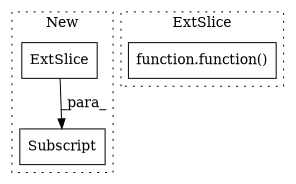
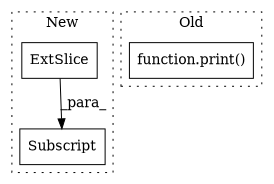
(202, 23) -> (191, 23)
(202, 60) -> (191, 60)
